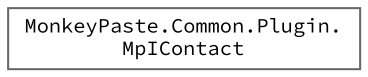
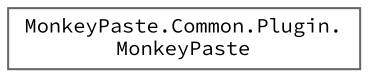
(184, 39) -> (184, 39)
